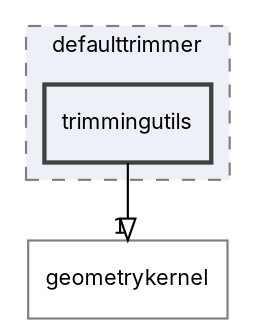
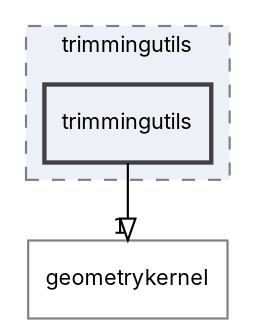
(128, 47) -> (128, 47)
